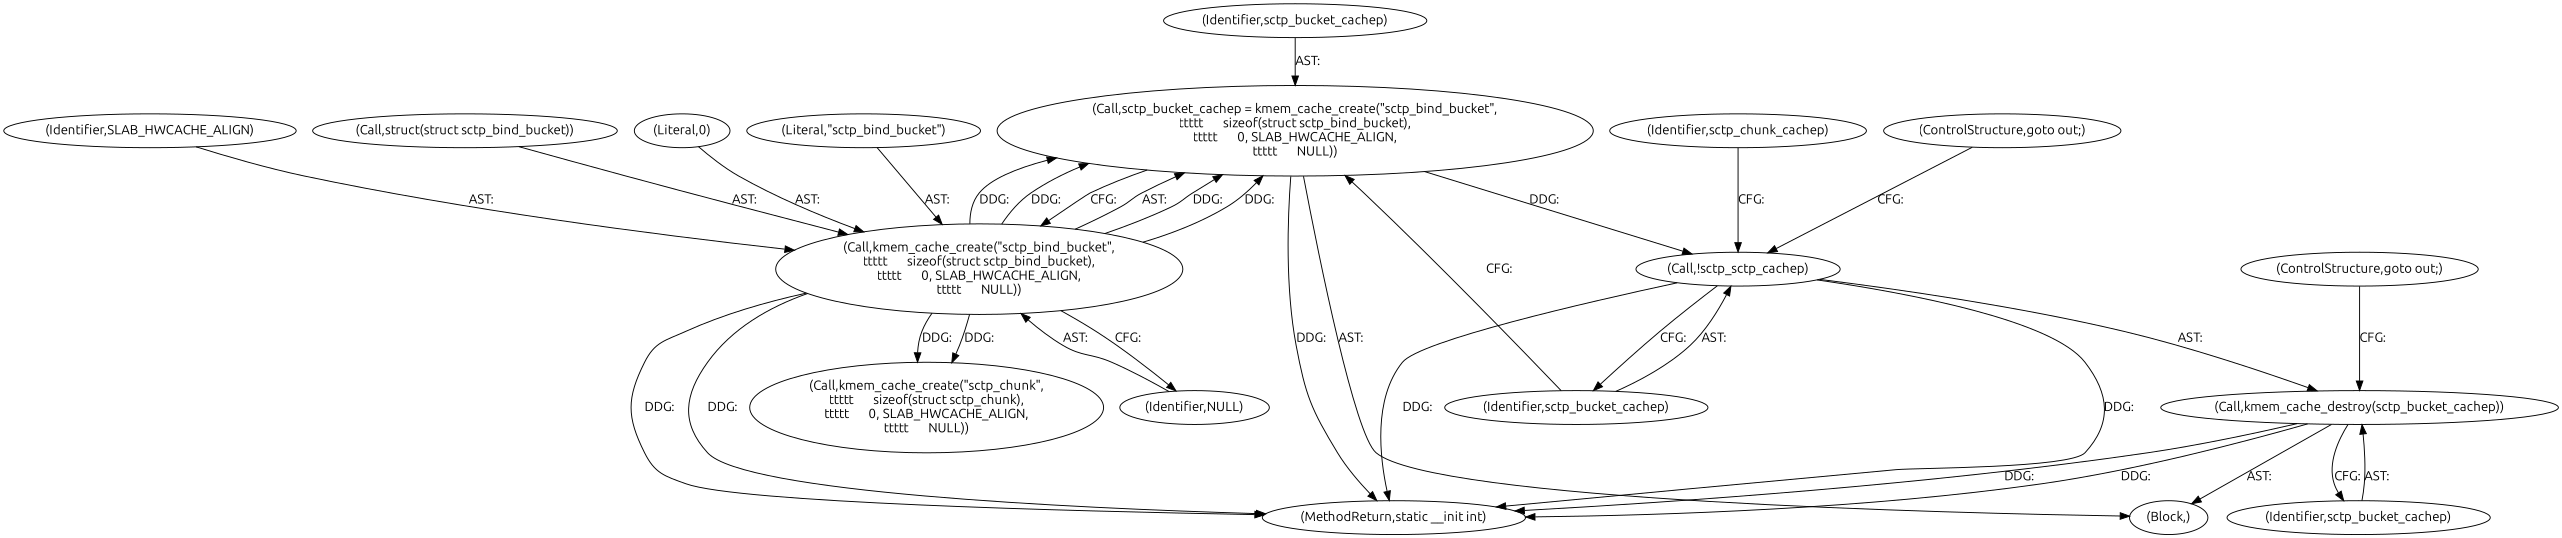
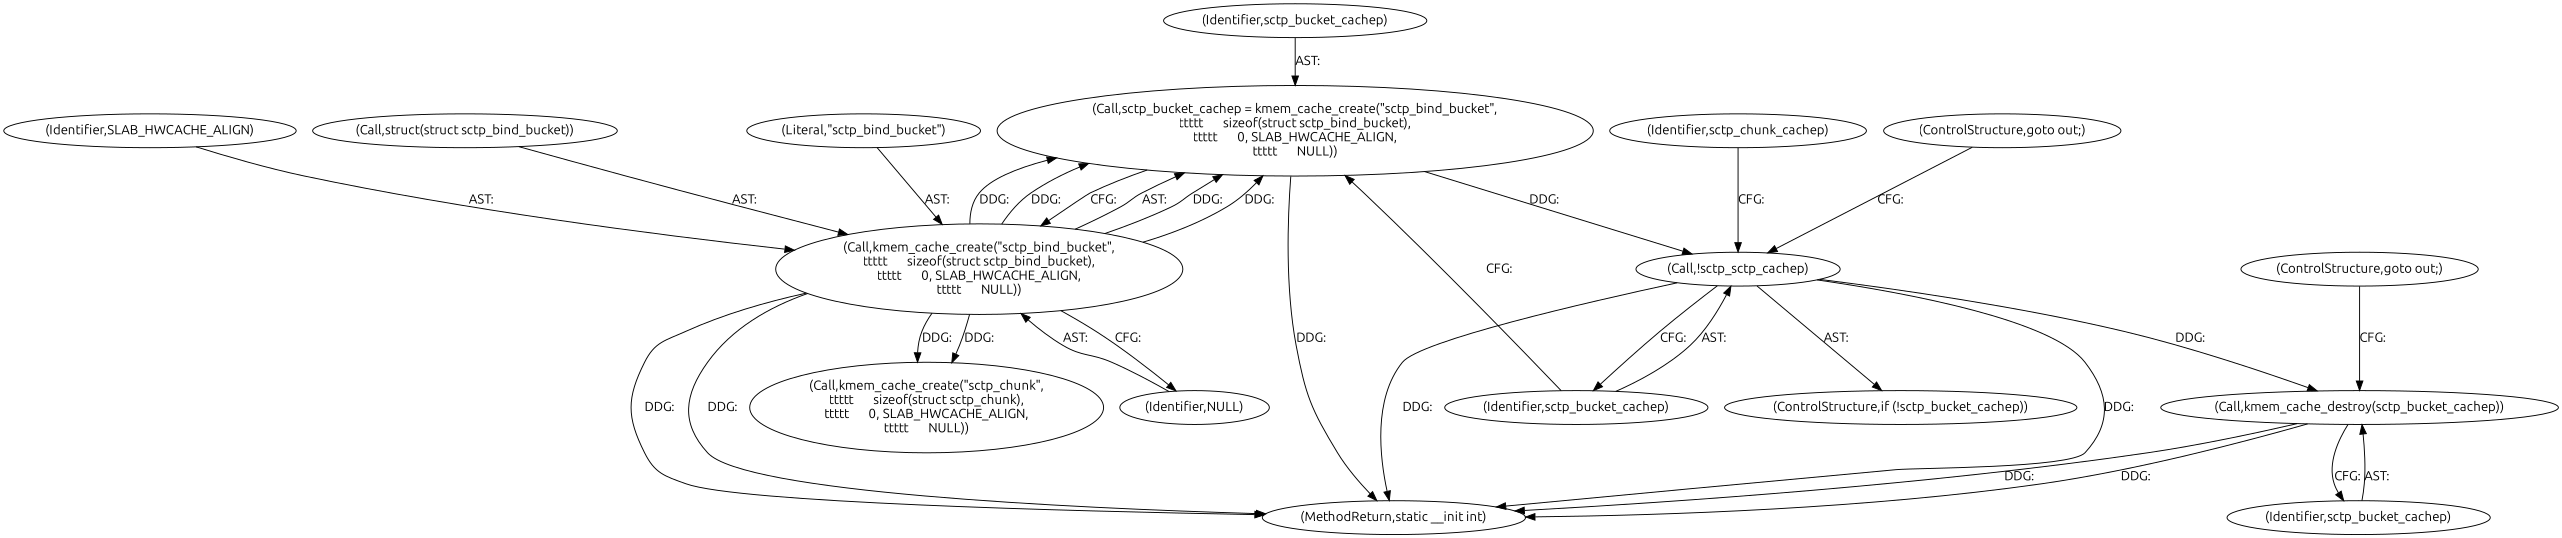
(682, 131) -> none
(2192, 338) -> (2192, 338)
none -> (1901, 408)
(2169, 518) -> none
